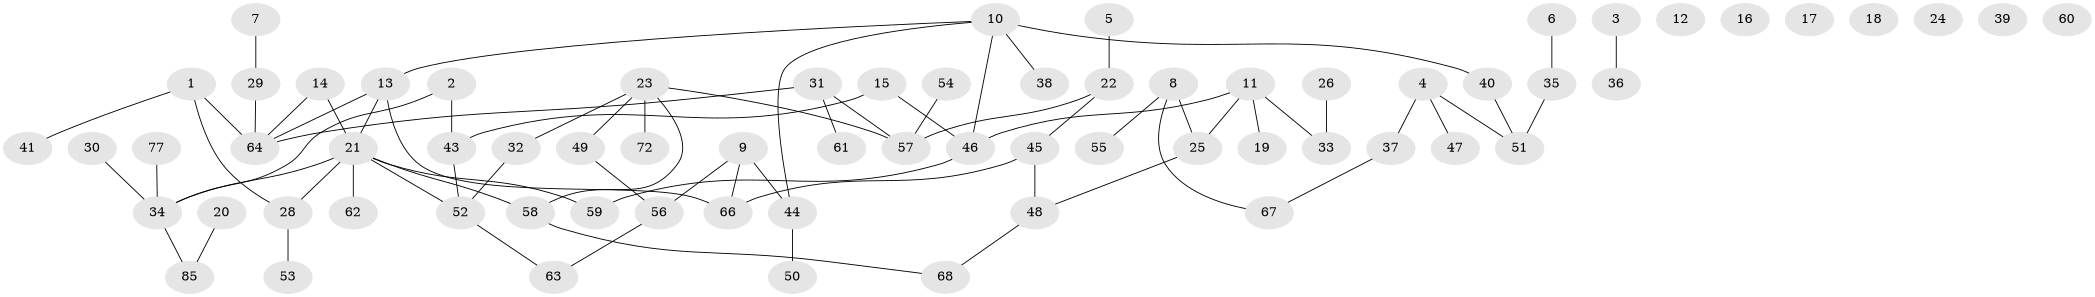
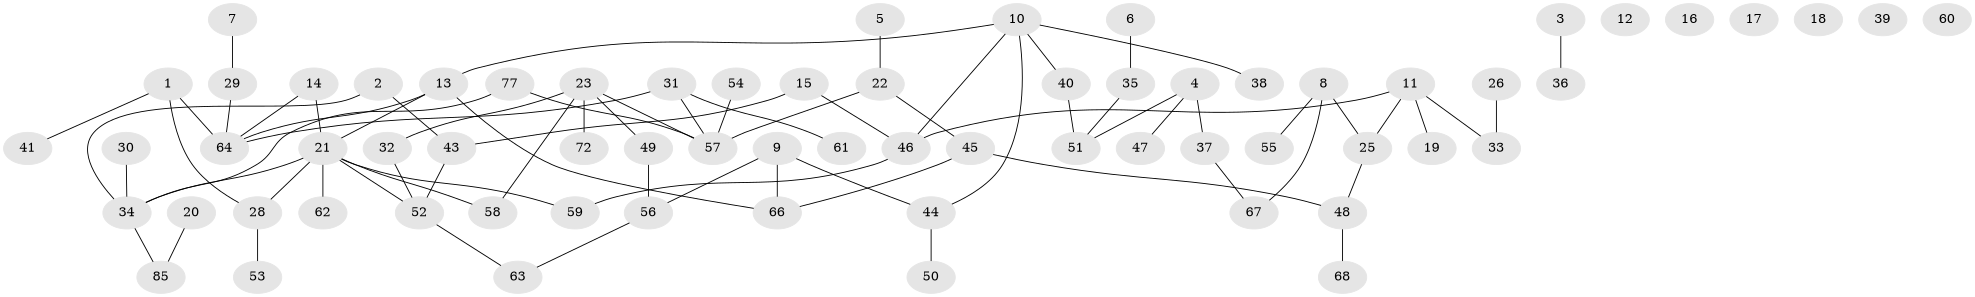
(1938, 20) -> none
none -> (604, 113)
(734, 254) -> none
